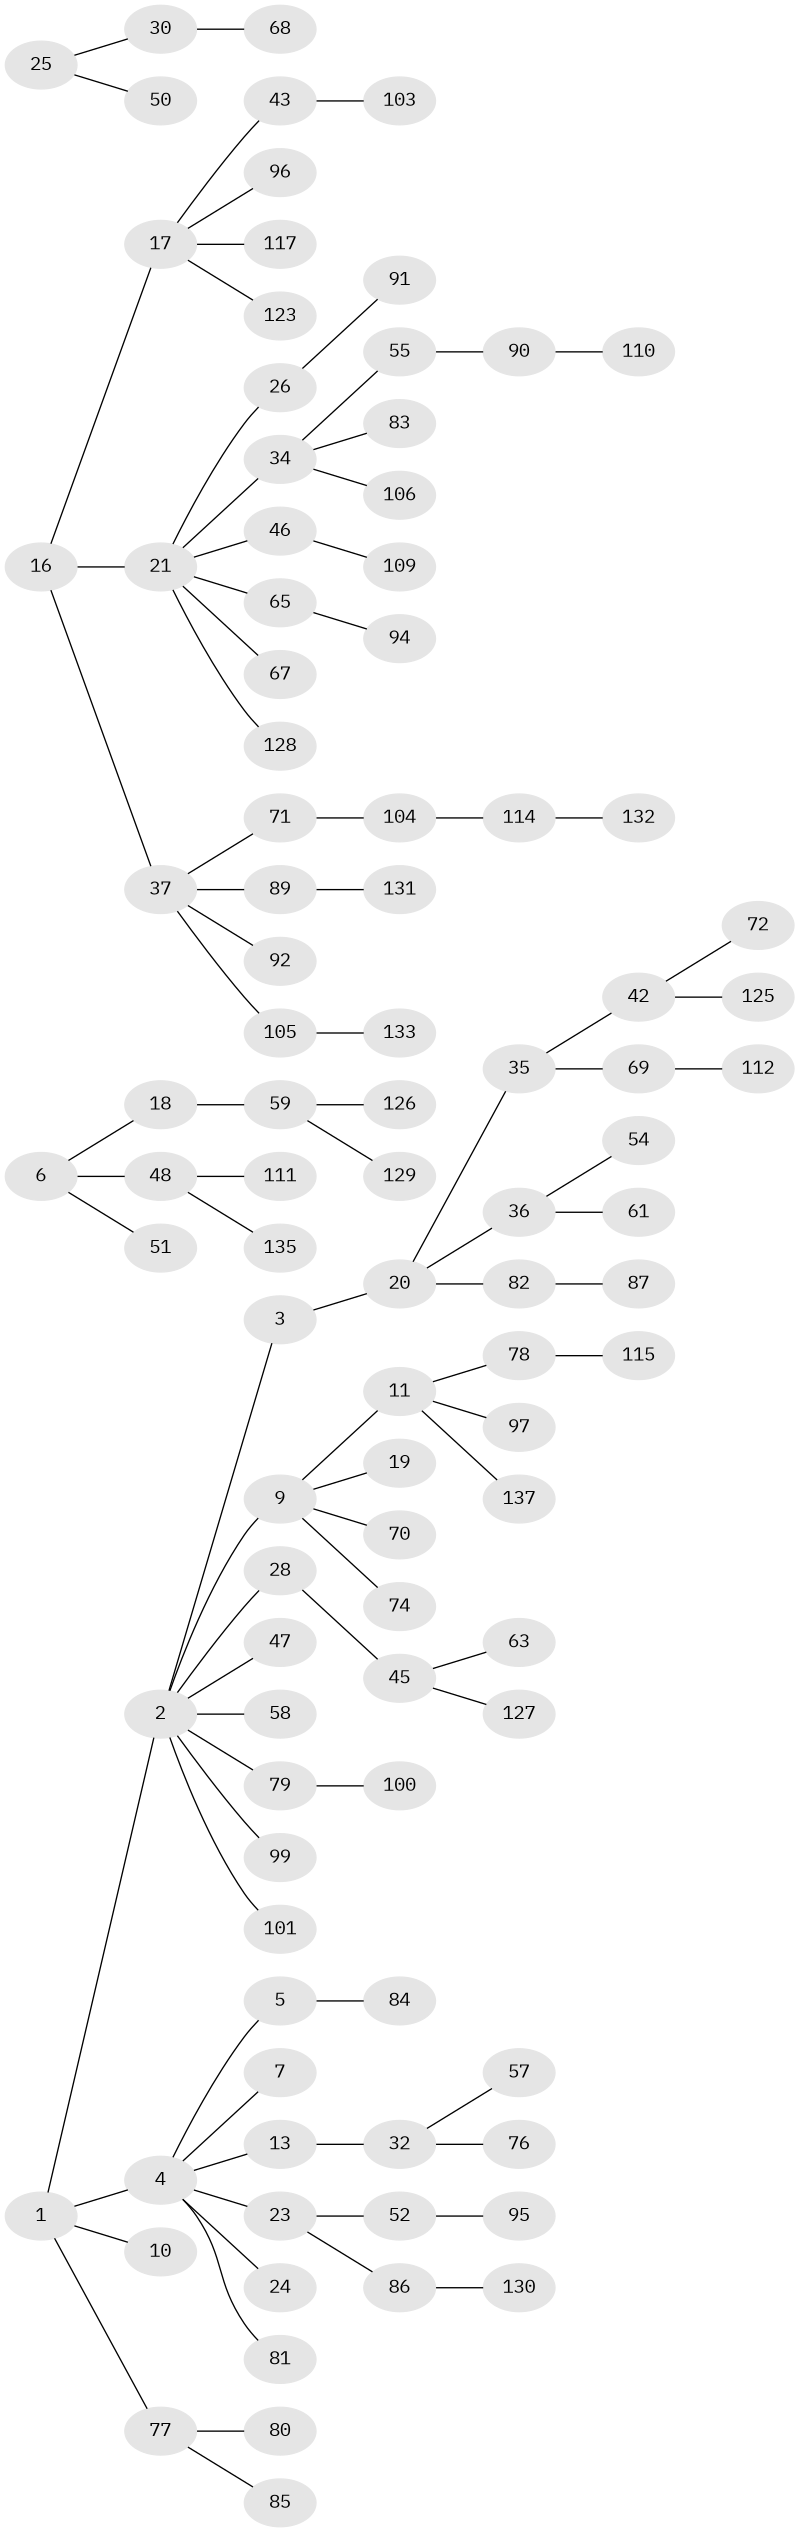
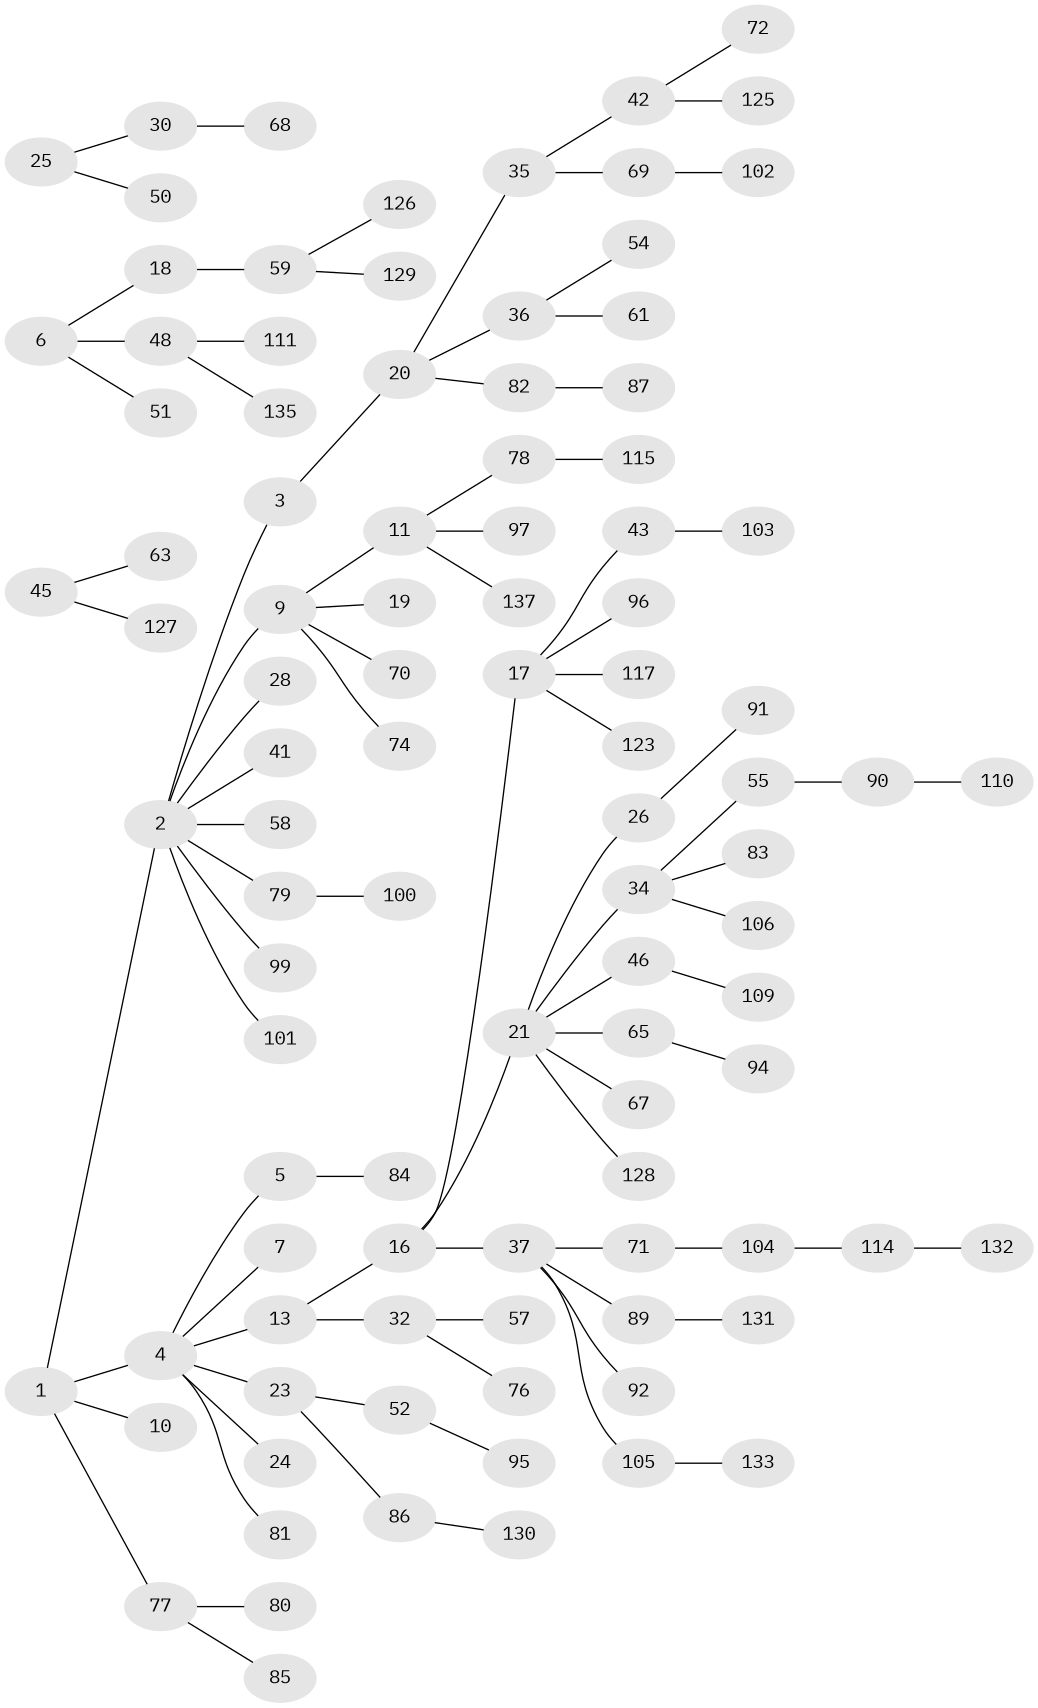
(758, 1069) -> (758, 173)
none -> (340, 1284)
(340, 1625) -> none
(280, 1642) -> (280, 753)
